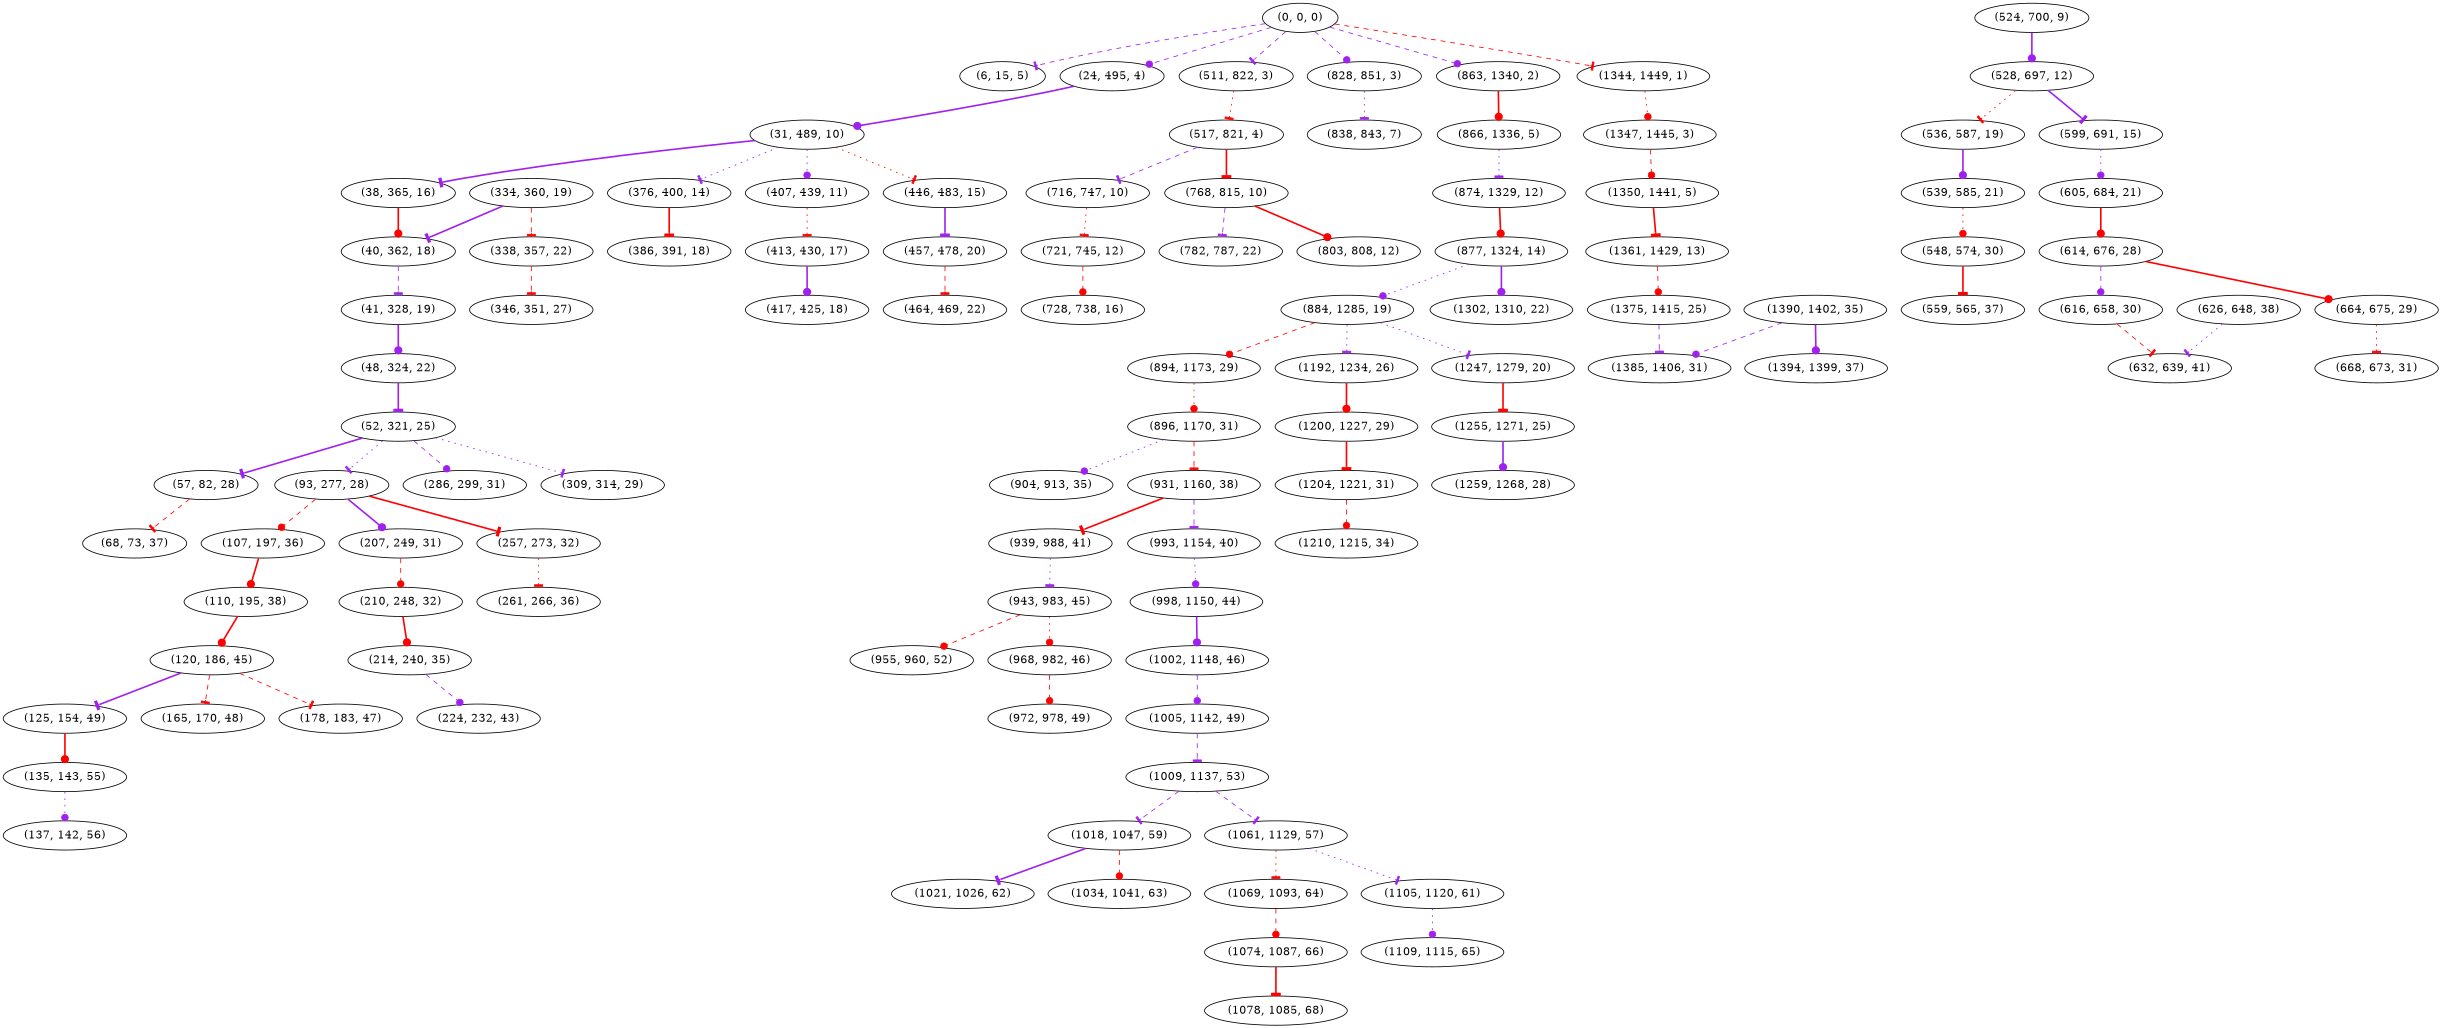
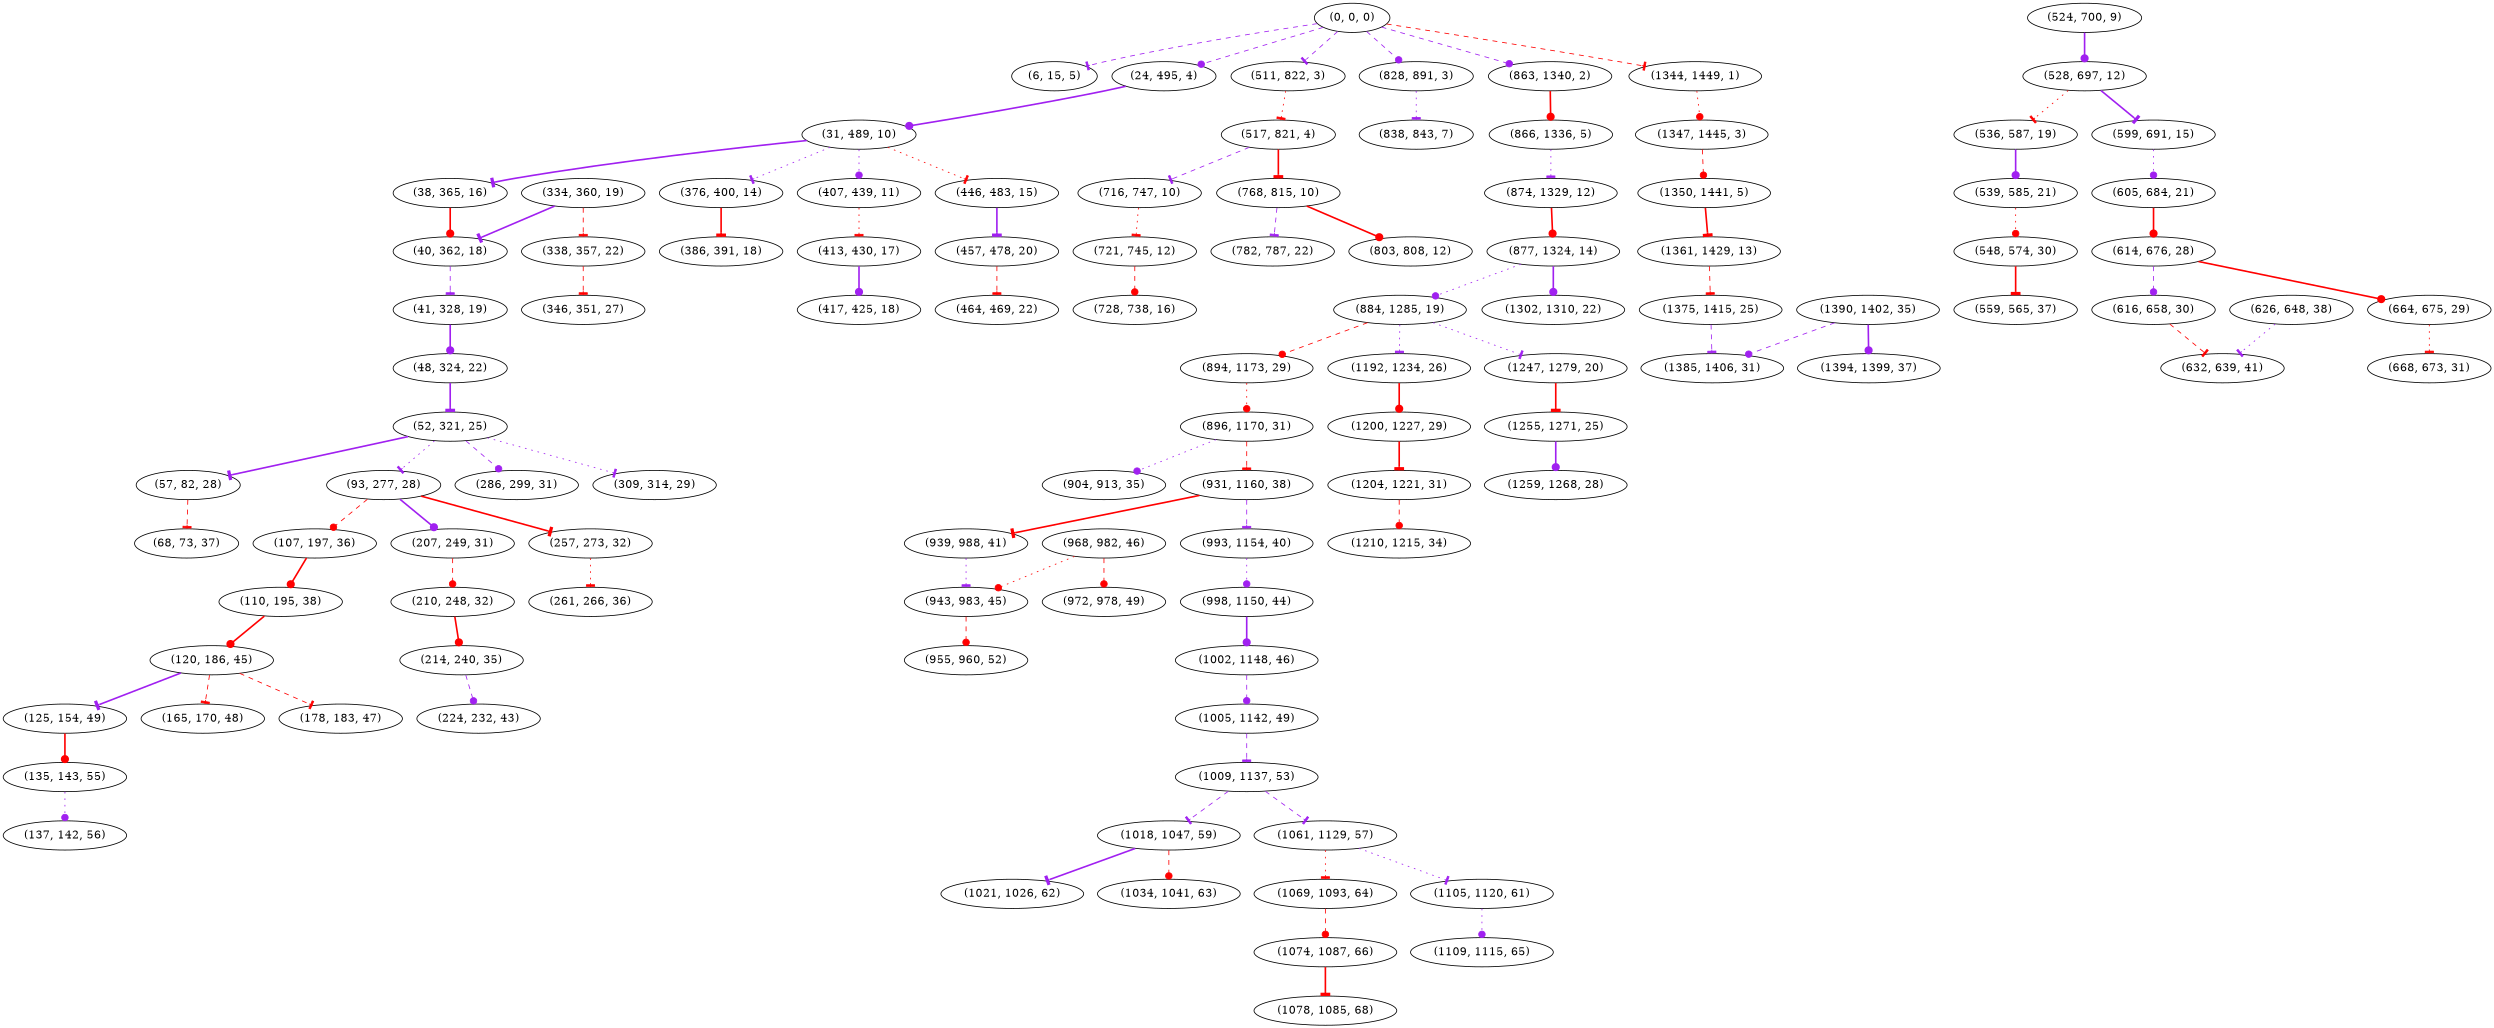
(1364, 76) -> (1416, 76)
(1658, 277) -> (1710, 279)
(1050, 628) -> (1038, 571)
